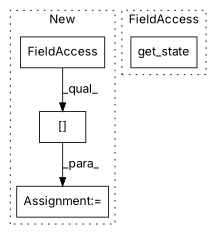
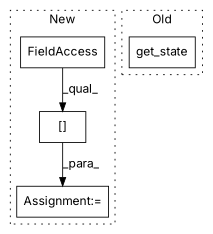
(164, 20) -> (162, 20)
